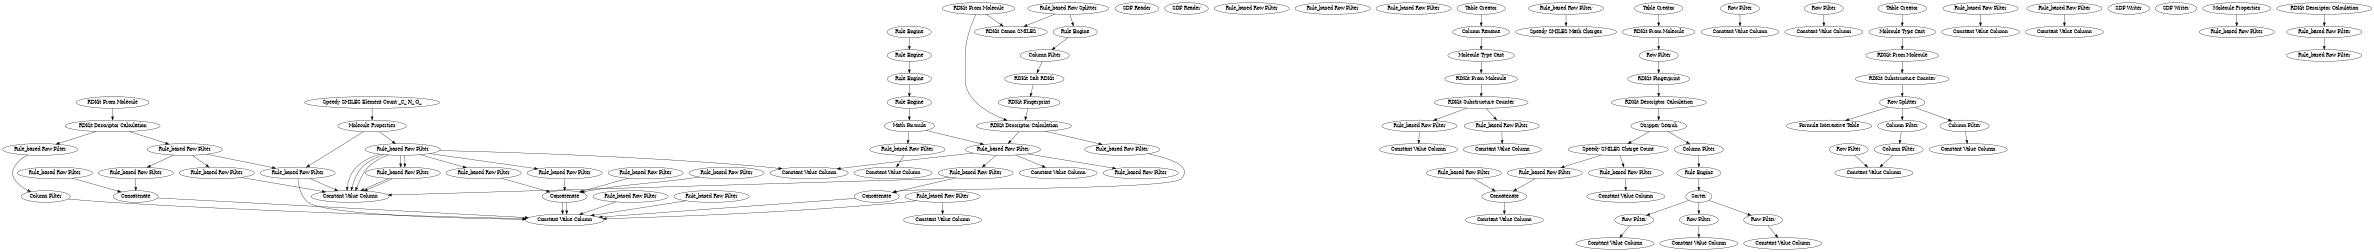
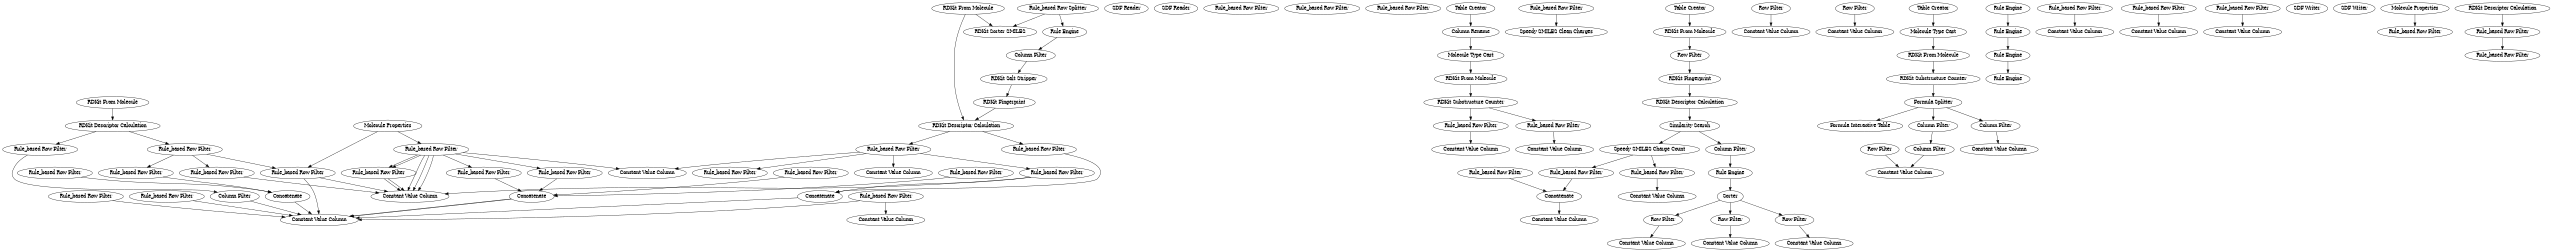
(1011, 32) -> (1000, 32)
(1566, 32) -> (1556, 32)
(1034, 79) -> (1014, 79)
(372, 102) -> none
(1902, 102) -> (1933, 102)
(909, 126) -> none
(1659, 126) -> (1690, 126)
